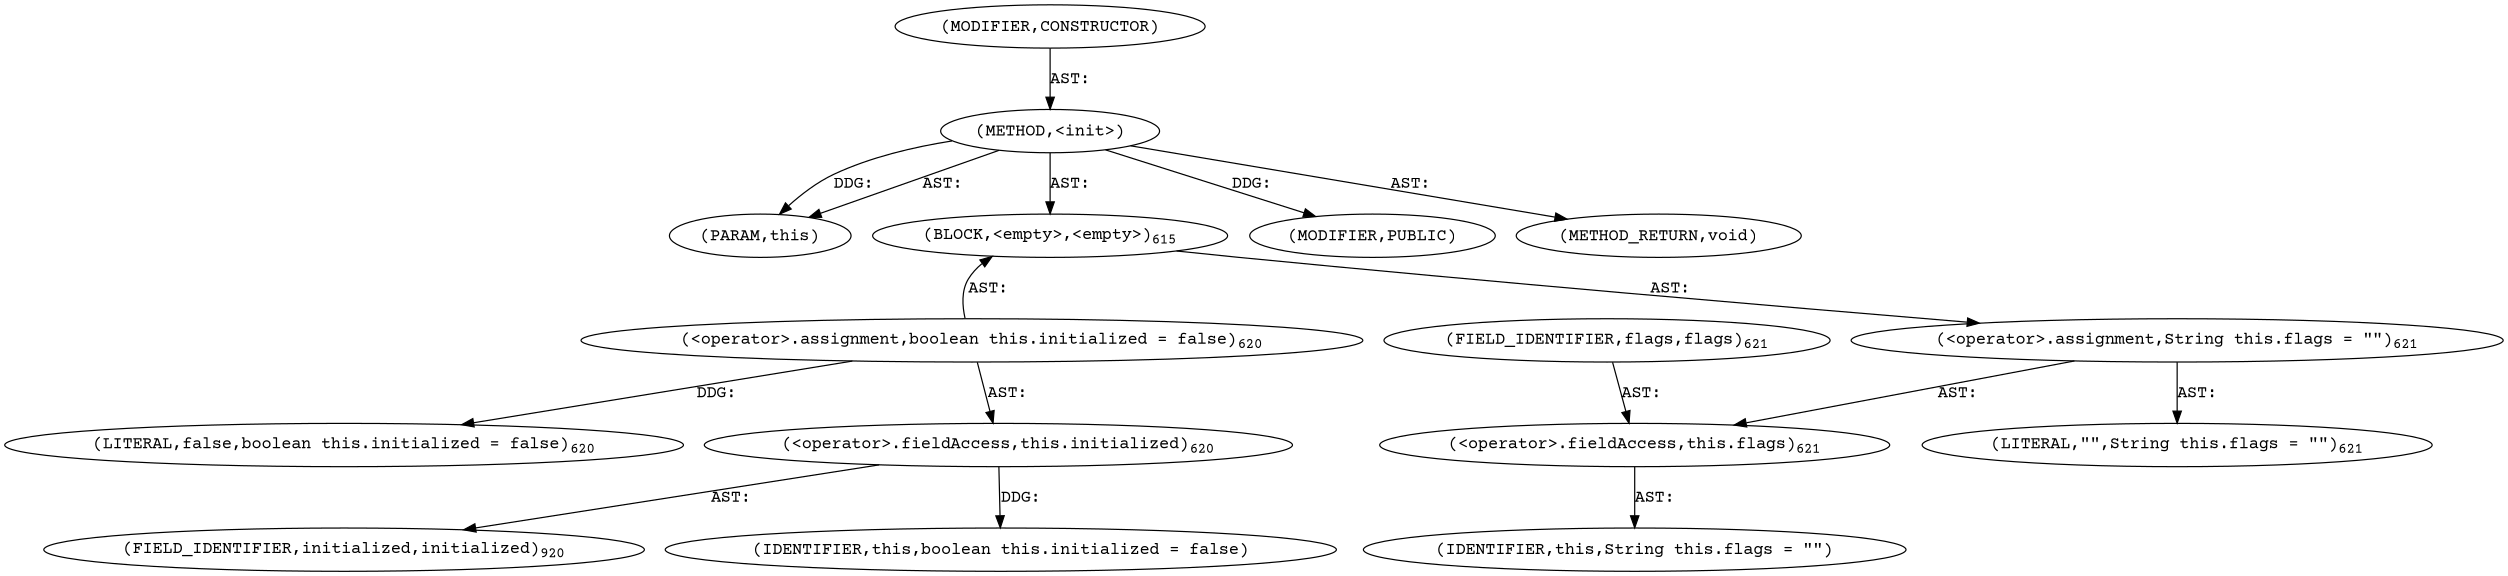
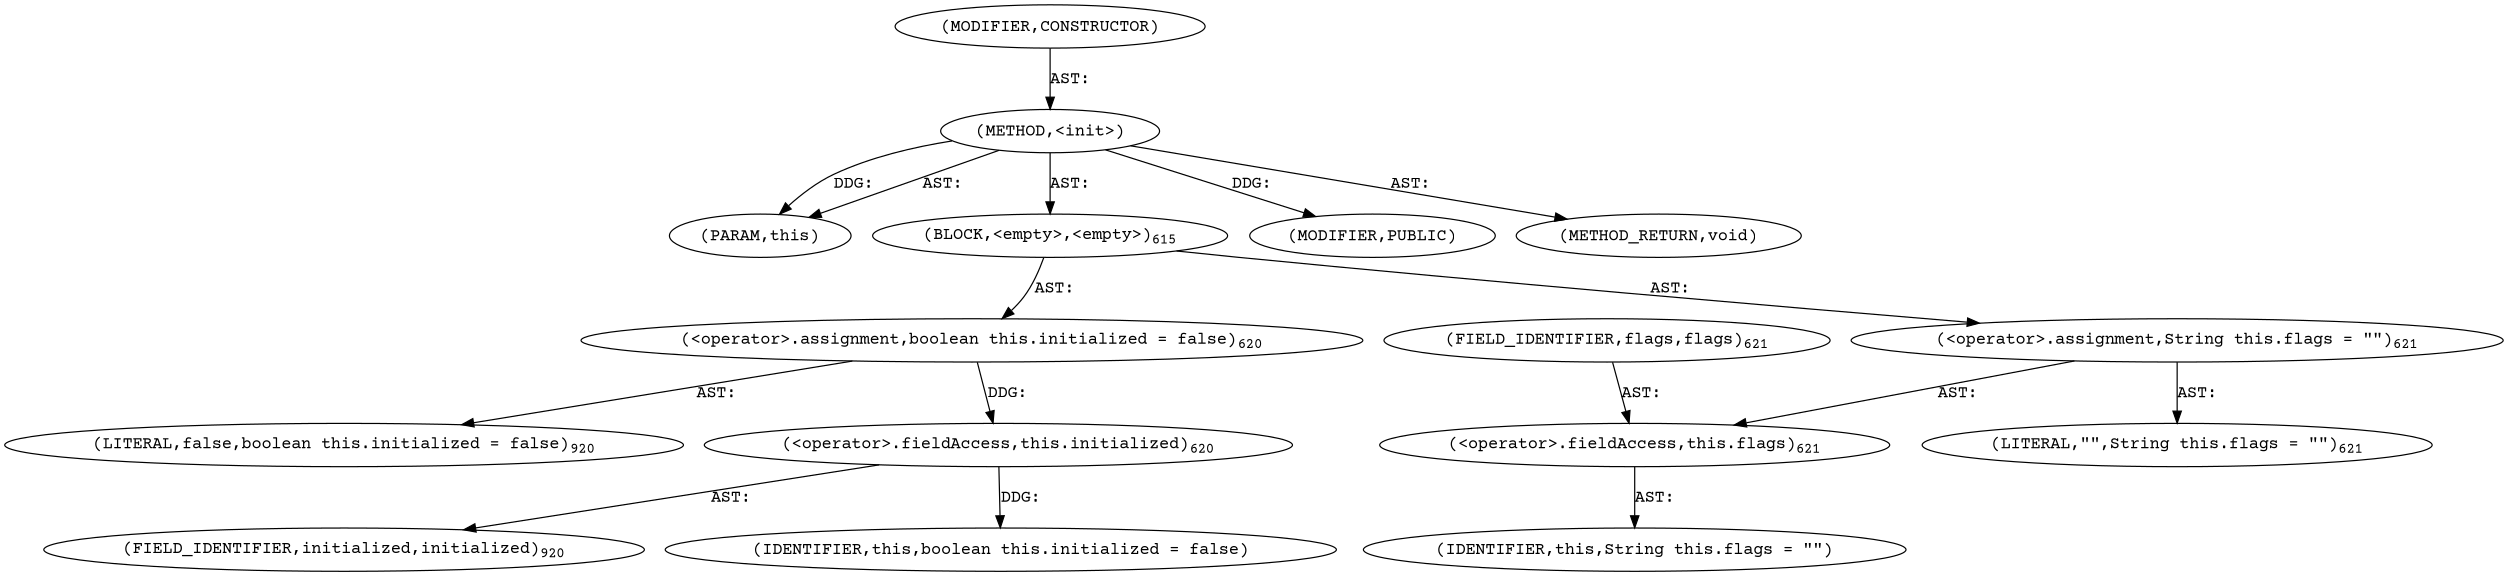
(965, 288) -> (1031, 286)
(722, 393) -> (722, 393)
(1013, 393) -> (1013, 393)
(583, 443) -> (583, 443)
